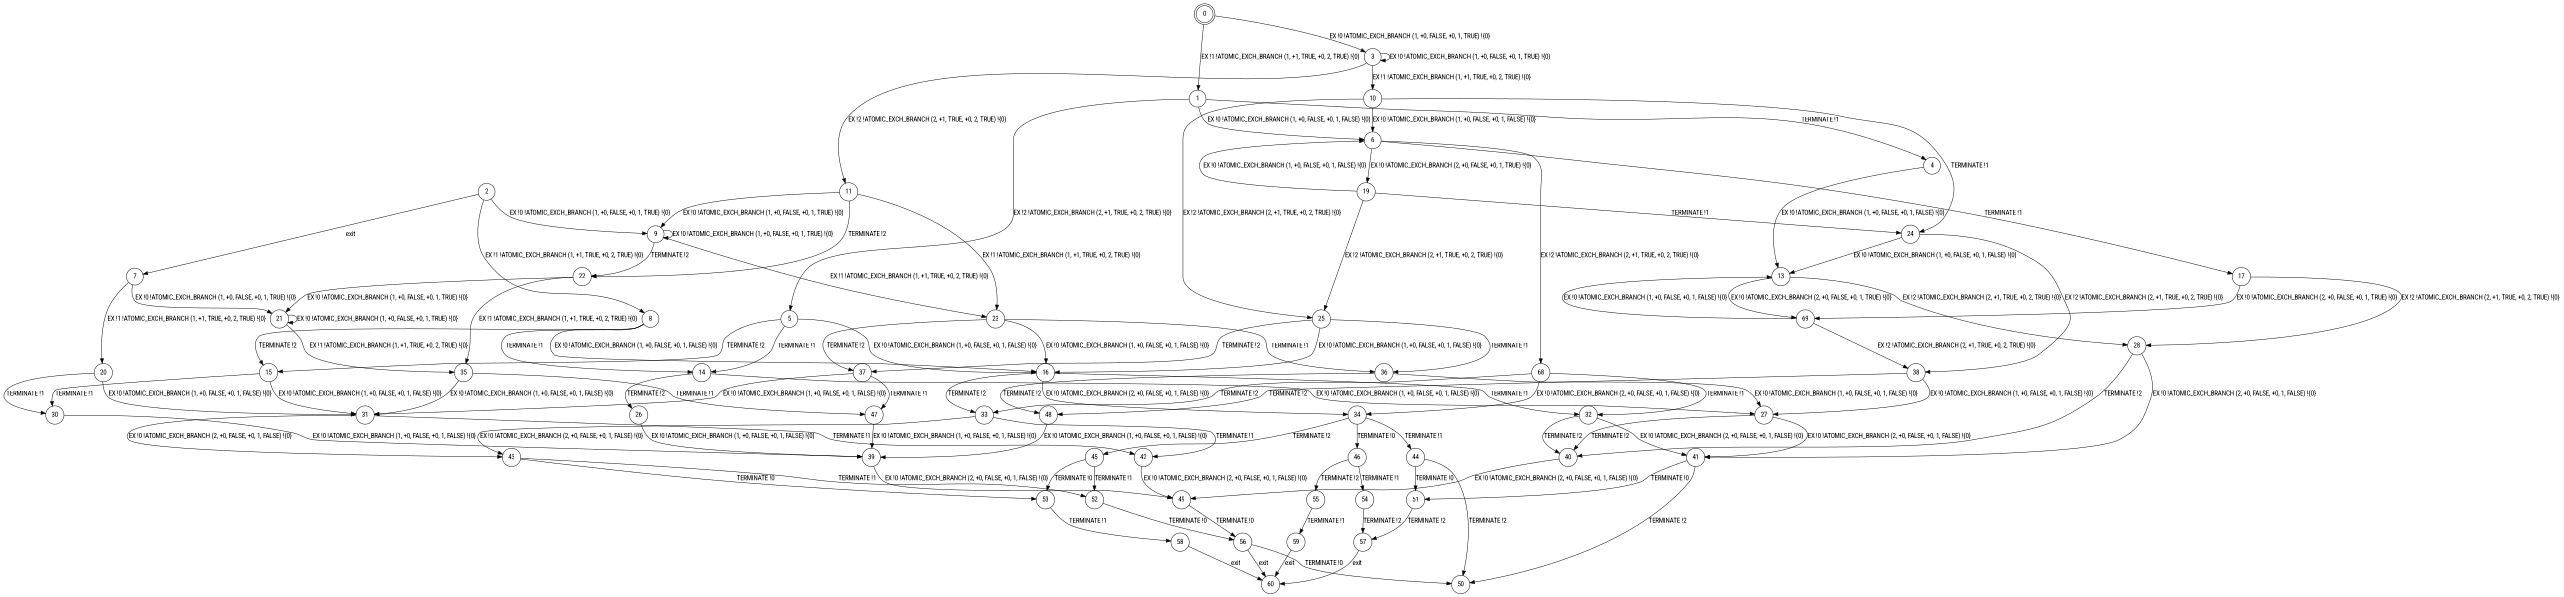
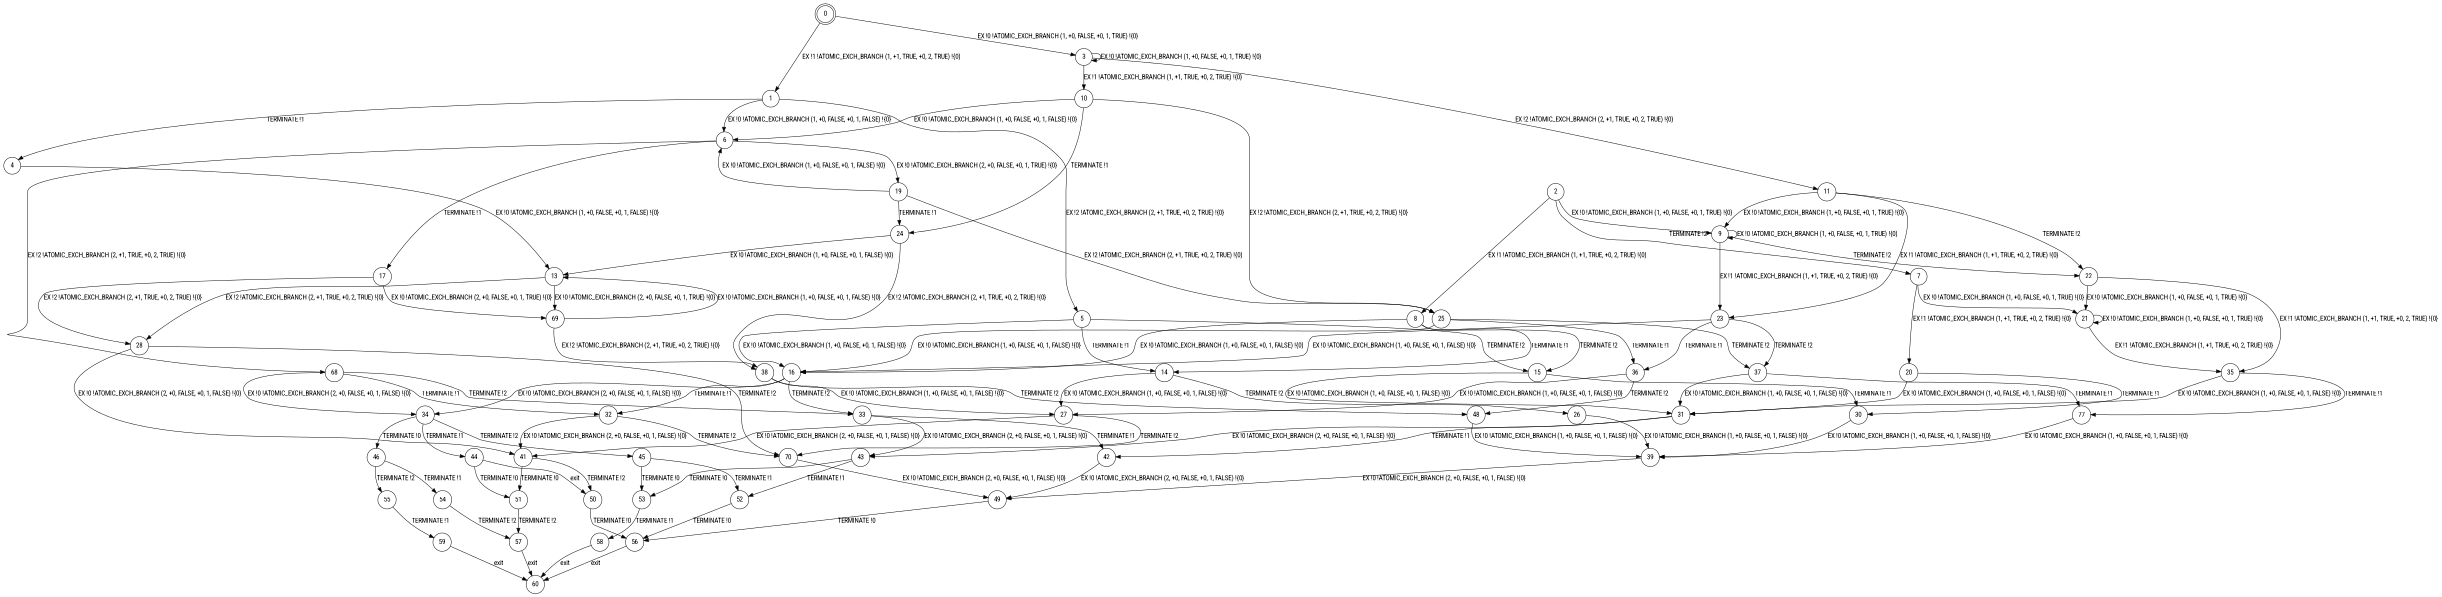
(351, 234) -> (1688, 234)
(874, 415) -> (2082, 415)
(1568, 457) -> (788, 457)
(1488, 521) -> (575, 479)
(1347, 575) -> (600, 527)
